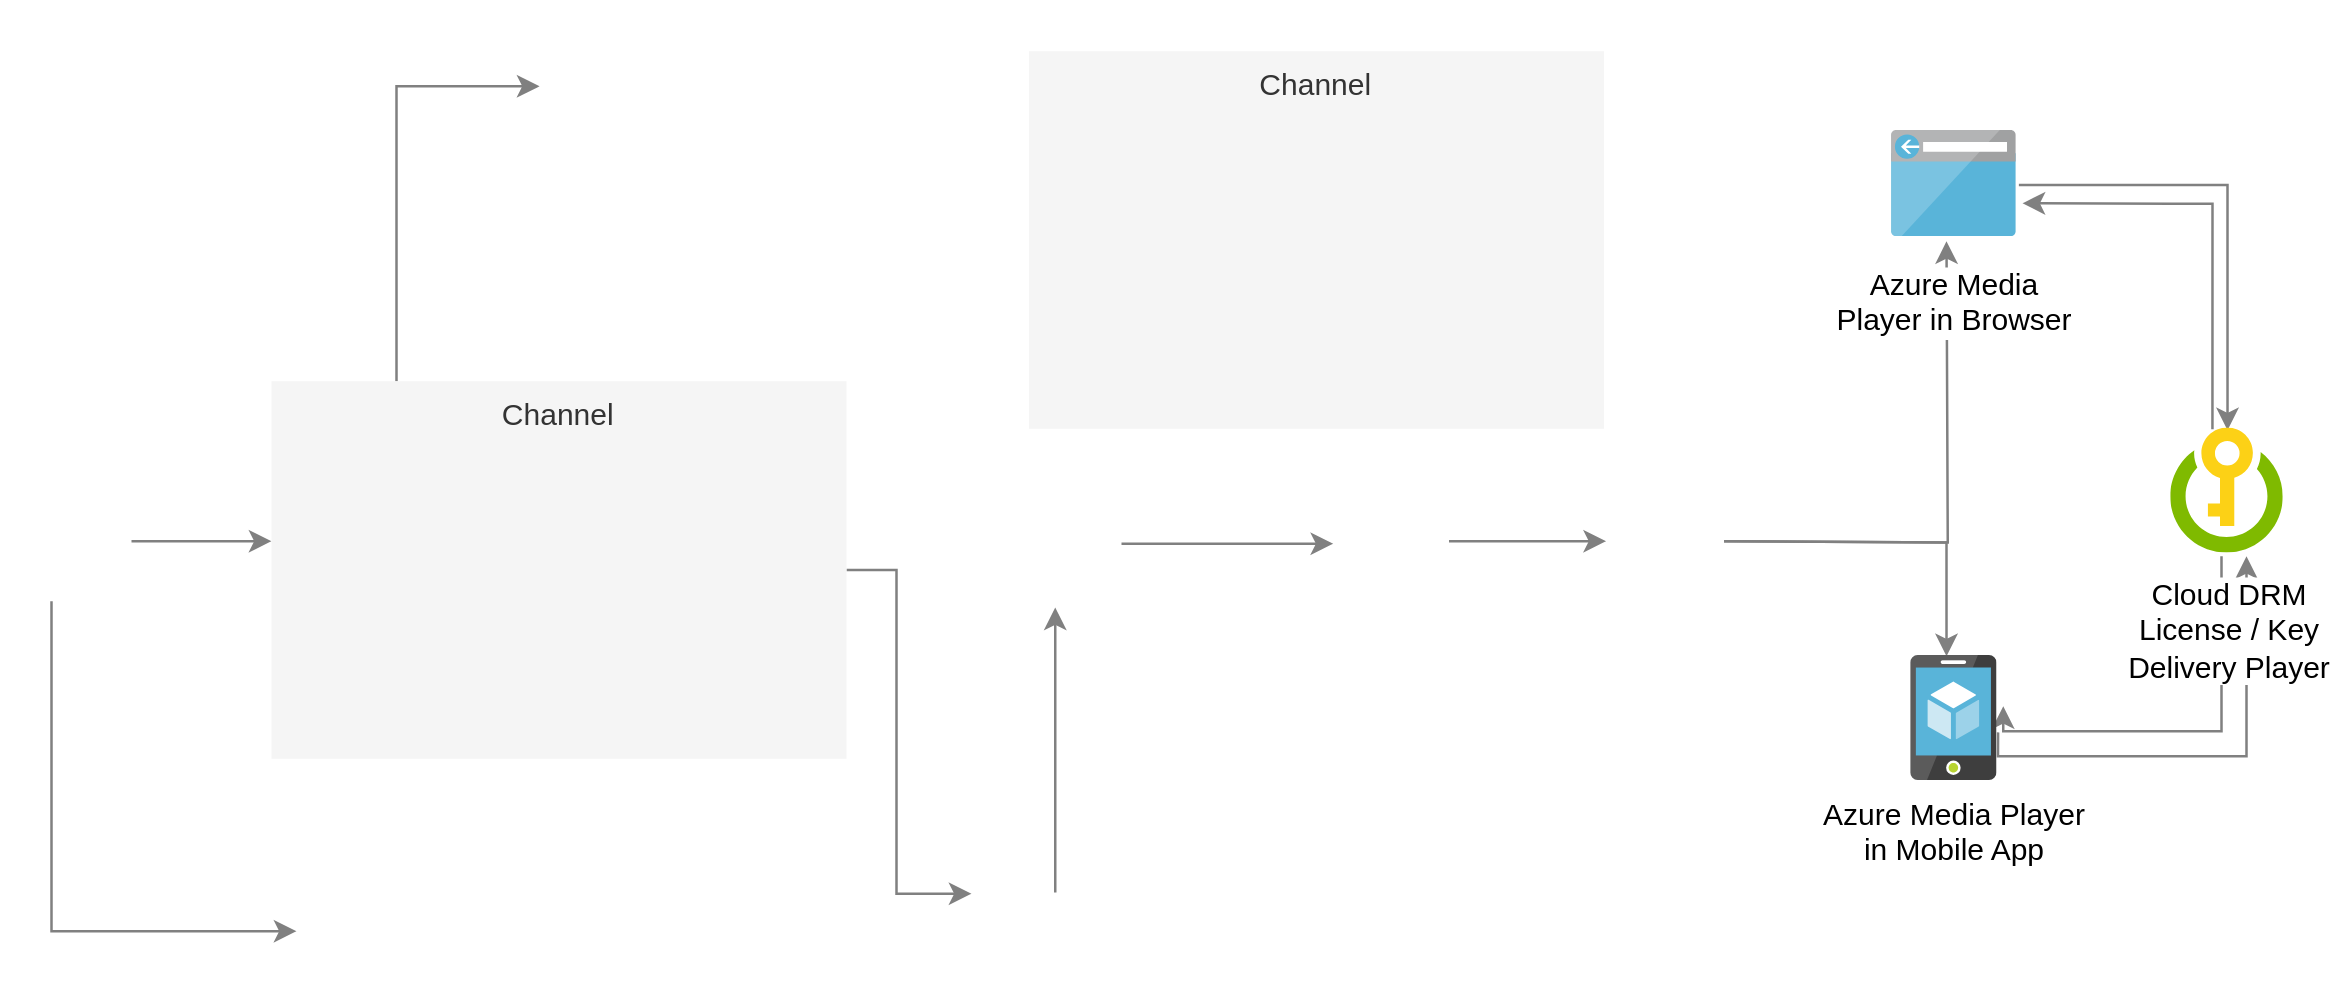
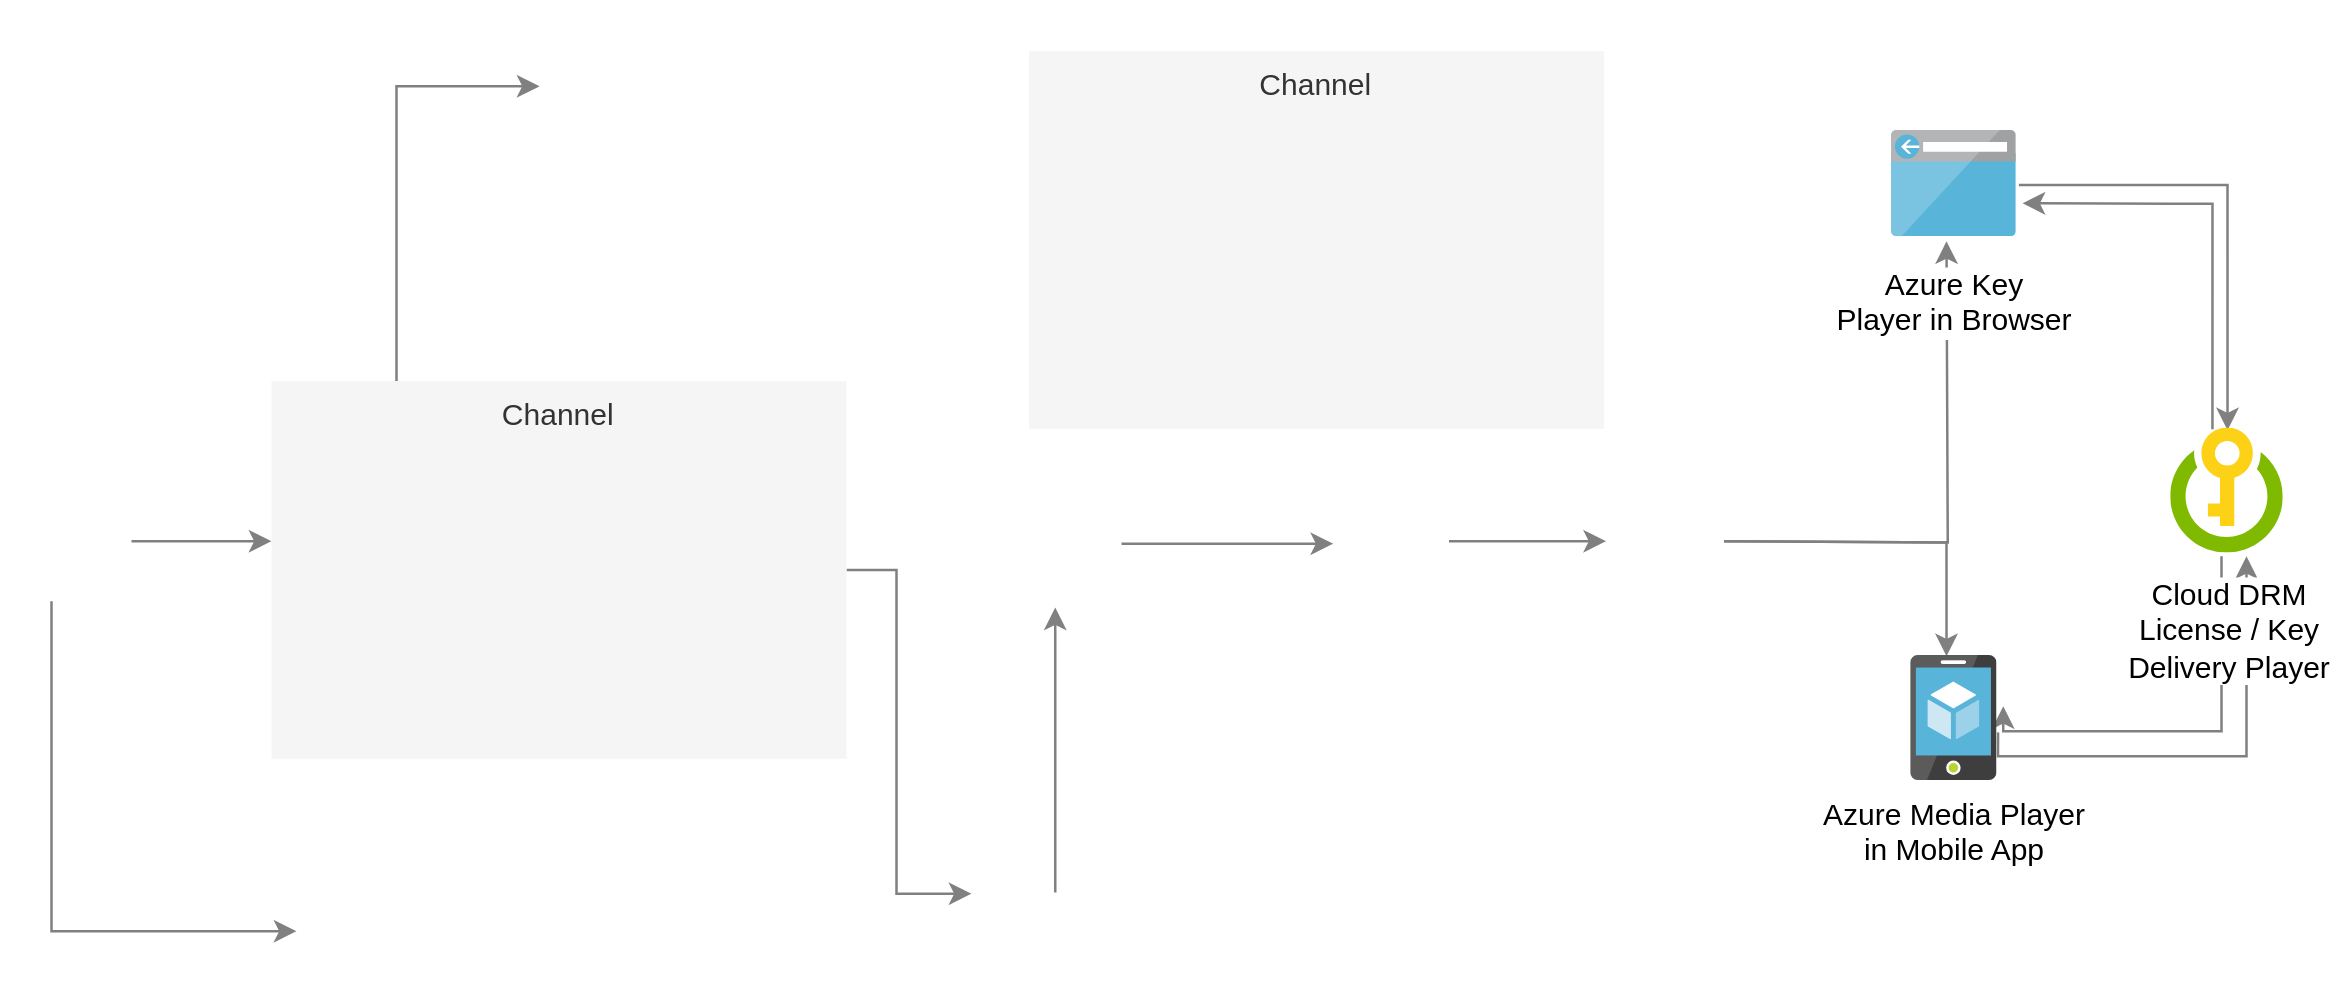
(1955, 305) -> (1955, 305)
